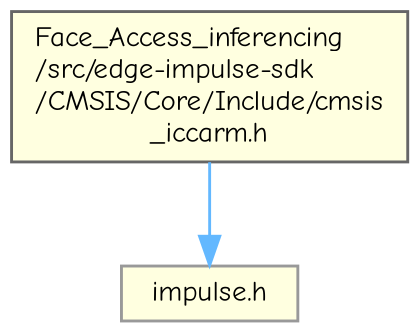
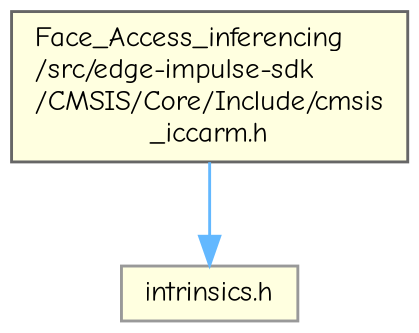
(210, 294) -> (210, 294)
